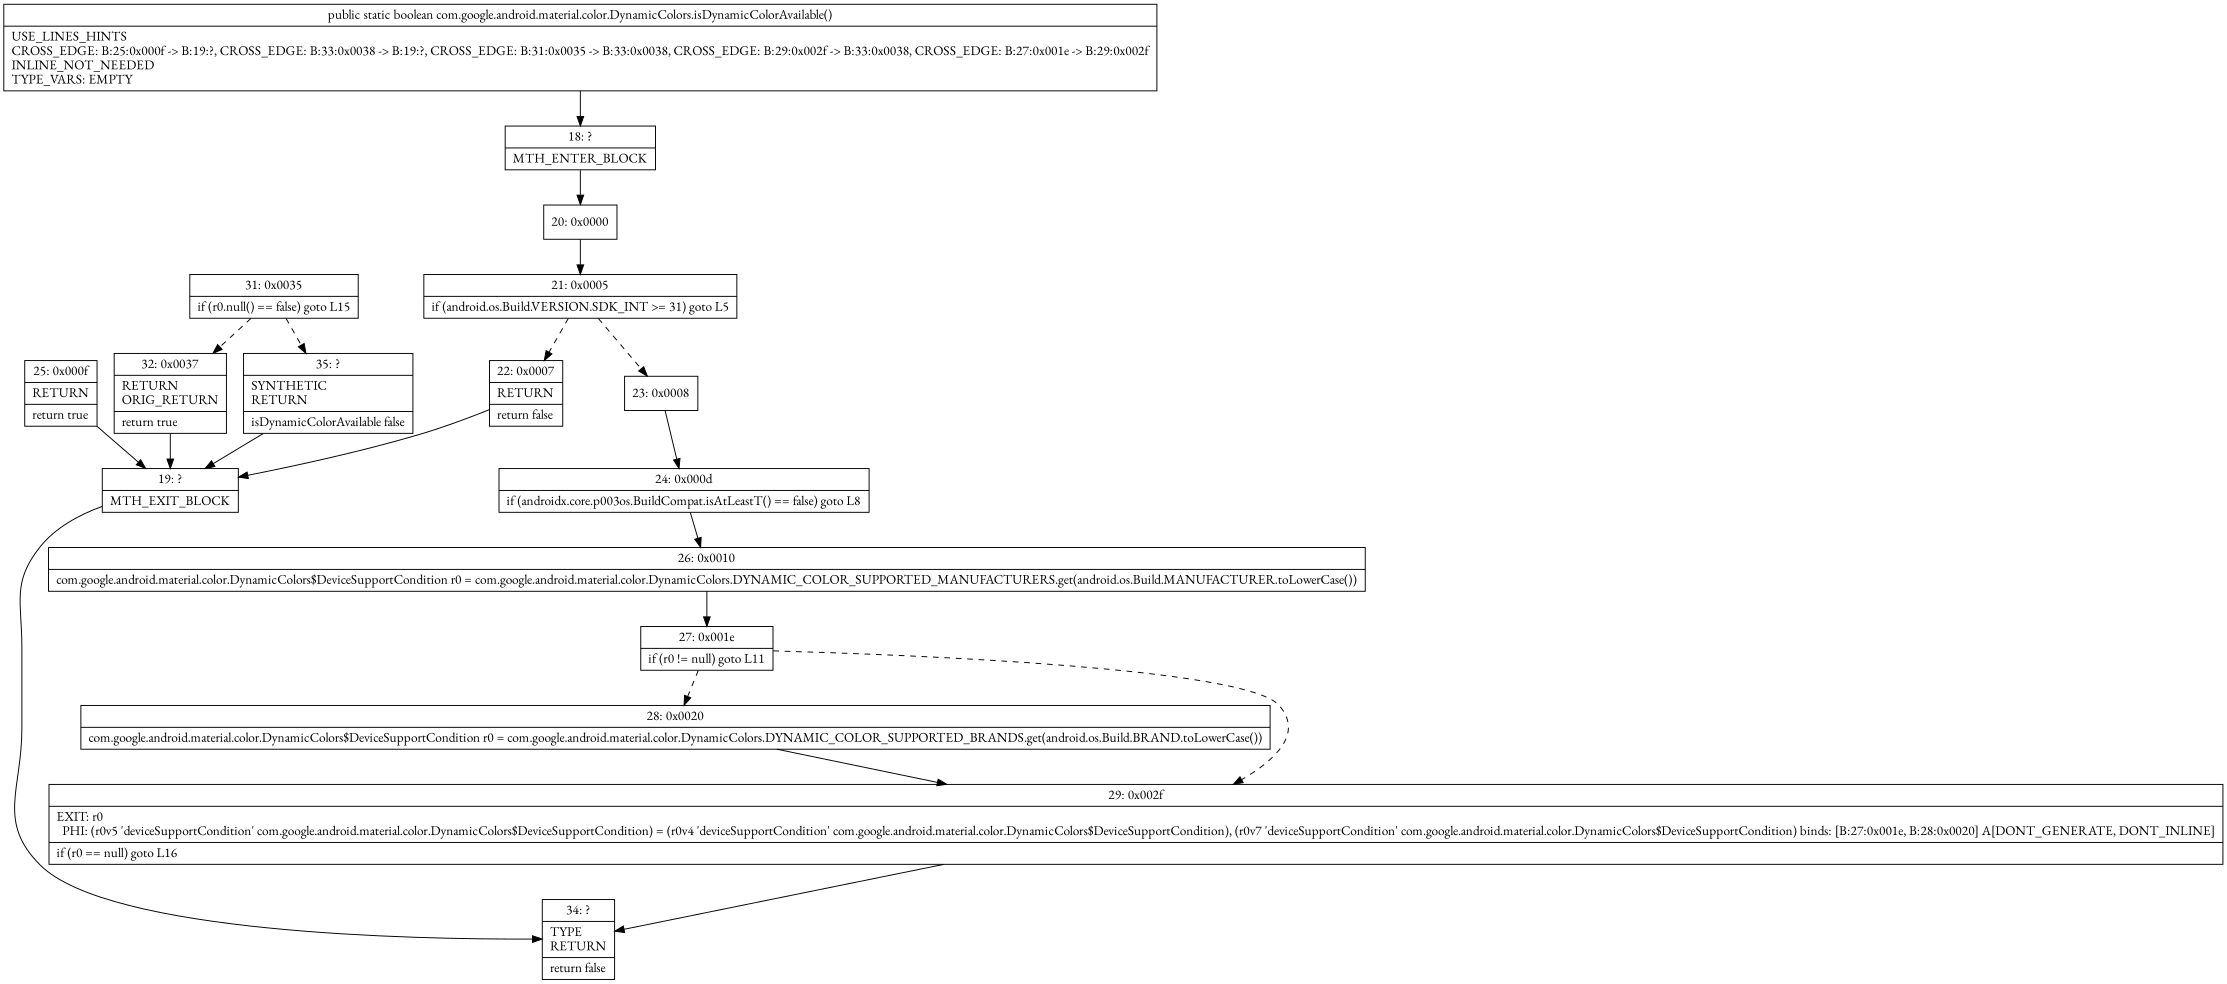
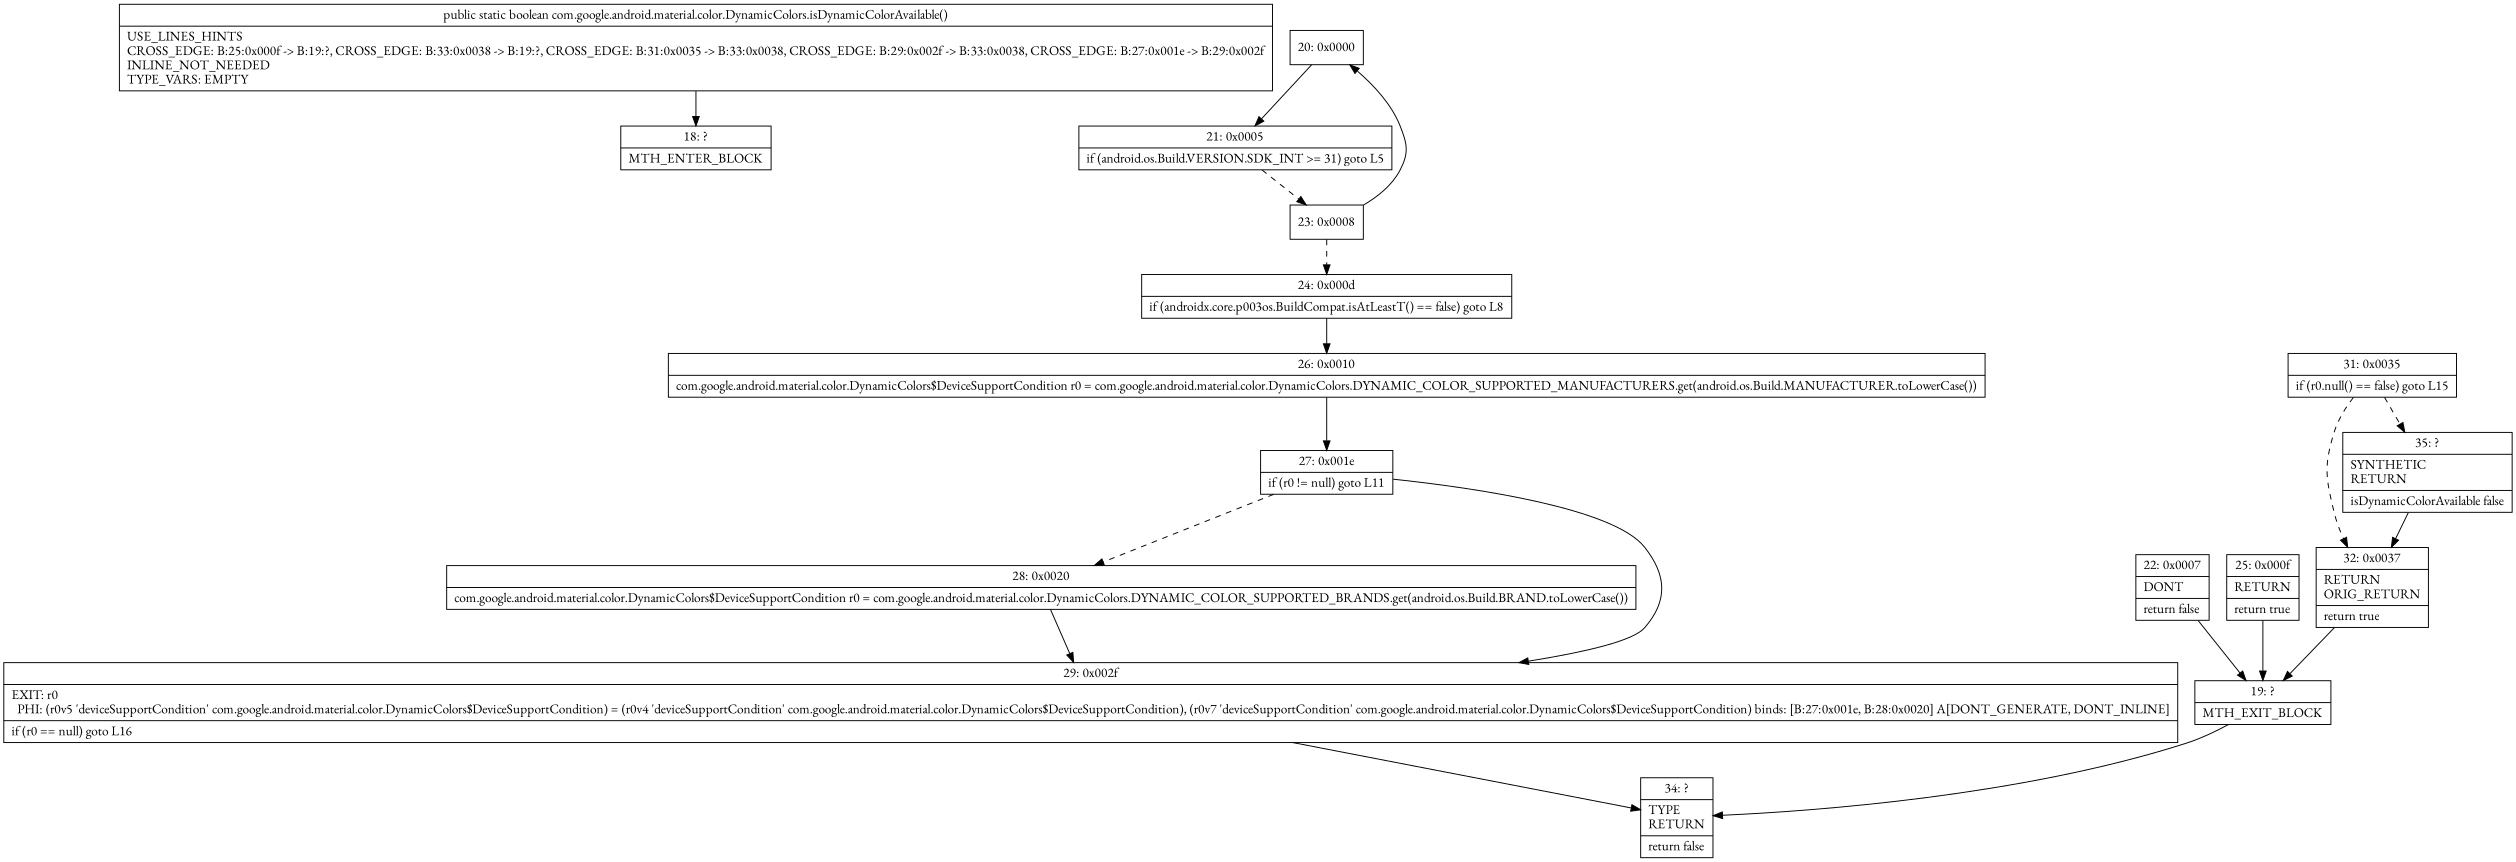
(580, 183) -> (1405, 139)
(559, 335) -> none
(526, 393) -> (2164, 587)
(671, 435) -> (1327, 252)
(238, 449) -> (2402, 526)
(1077, 667) -> (1624, 531)
